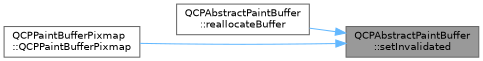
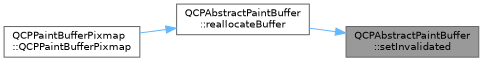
(238, 44) -> (153, 31)
